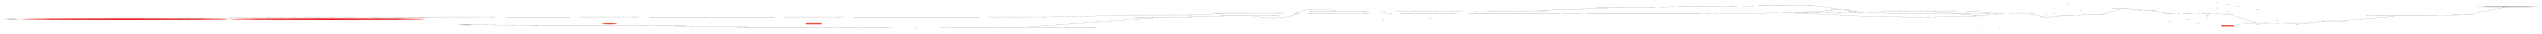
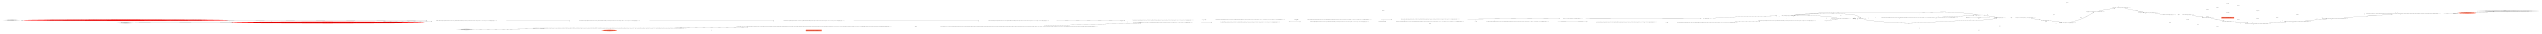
(2467, 14) -> (2467, 13)
none -> (126, 23)
